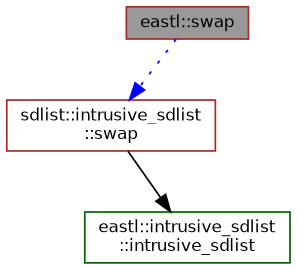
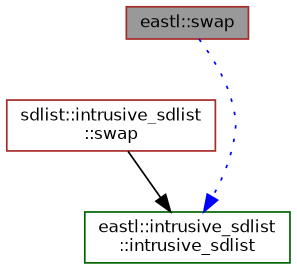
(158, 63) -> (235, 116)
